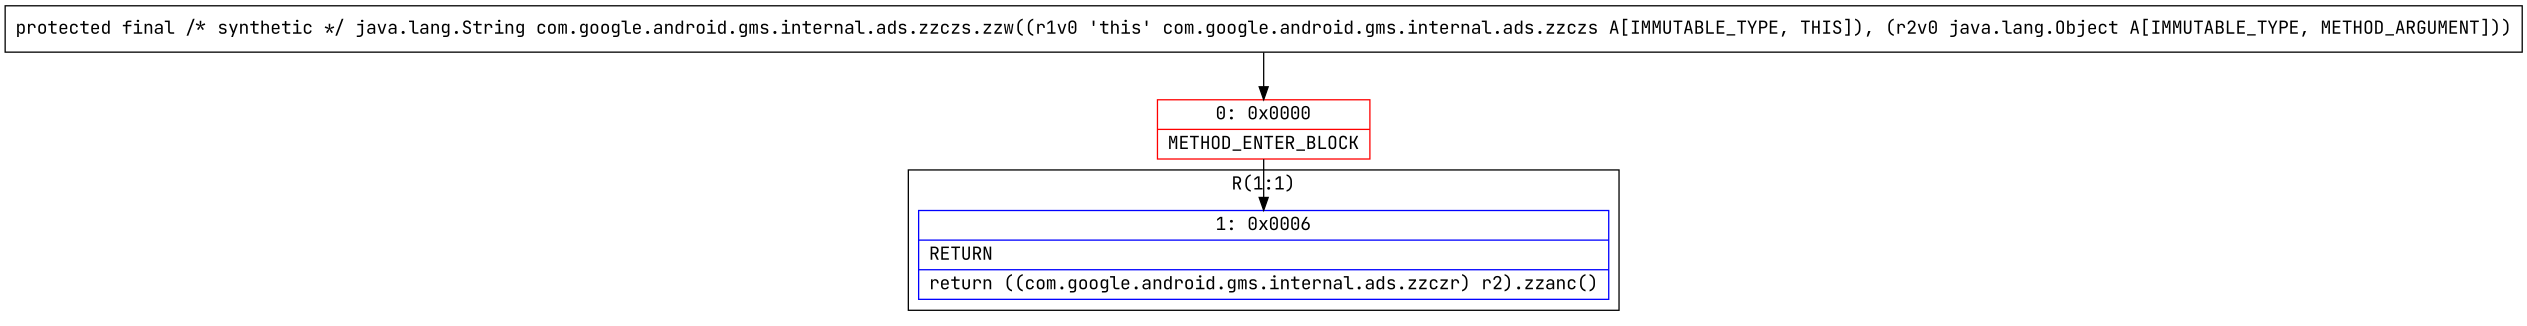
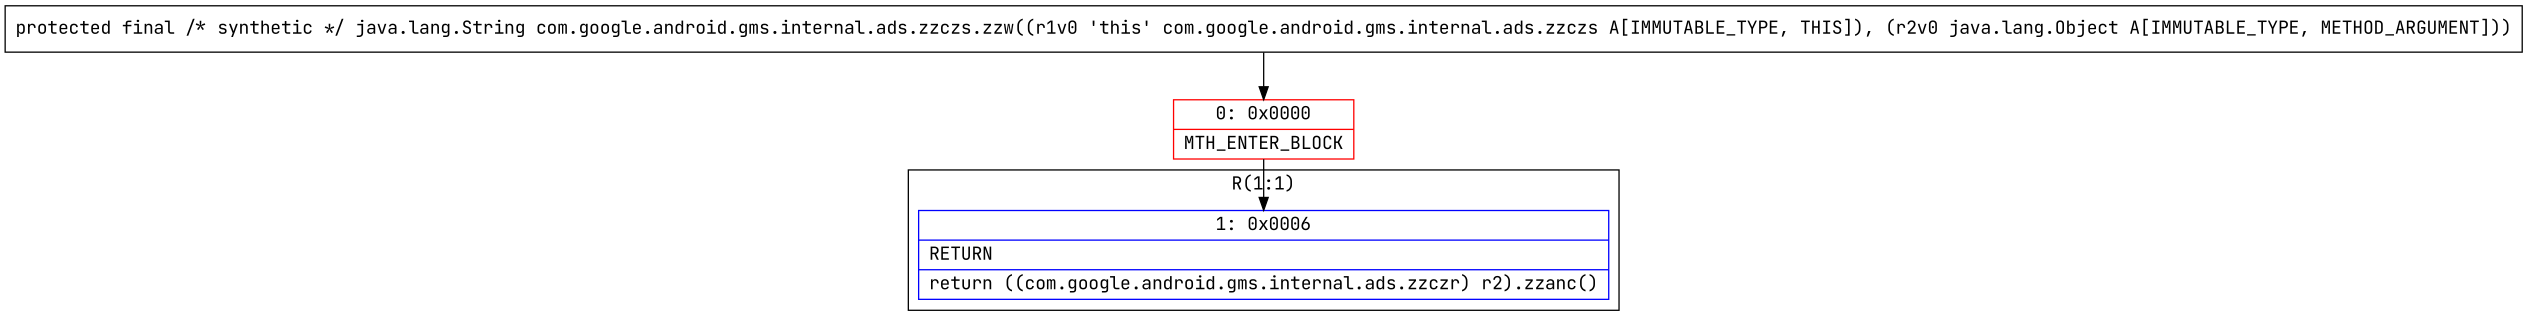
(1264, 144) -> (1264, 144)
